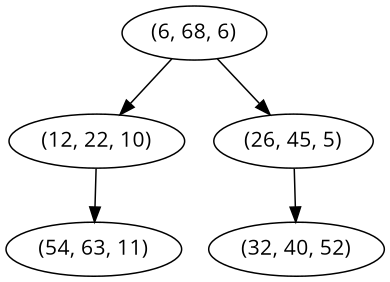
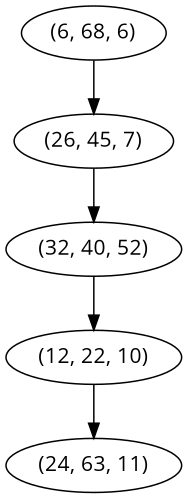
(151, 81) -> (94, 296)
(294, 141) -> (94, 141)
(94, 249) -> (94, 465)
